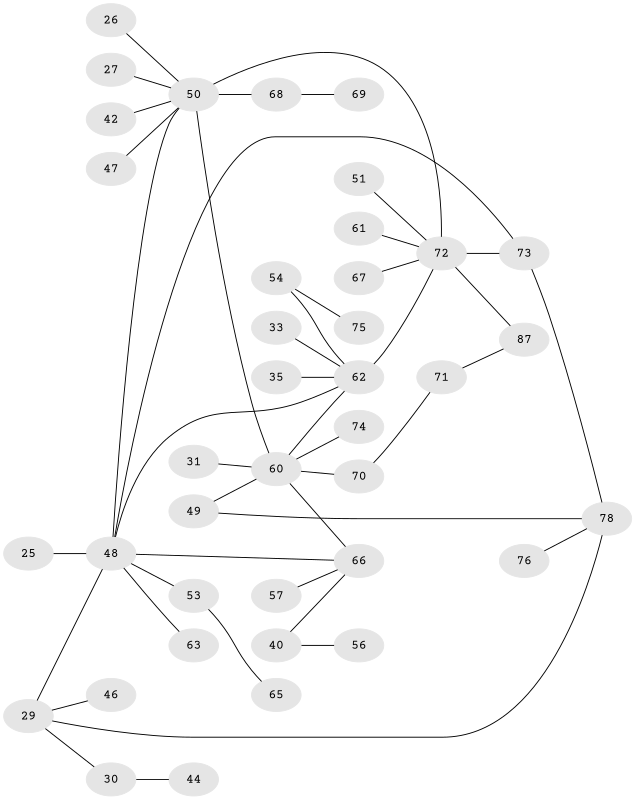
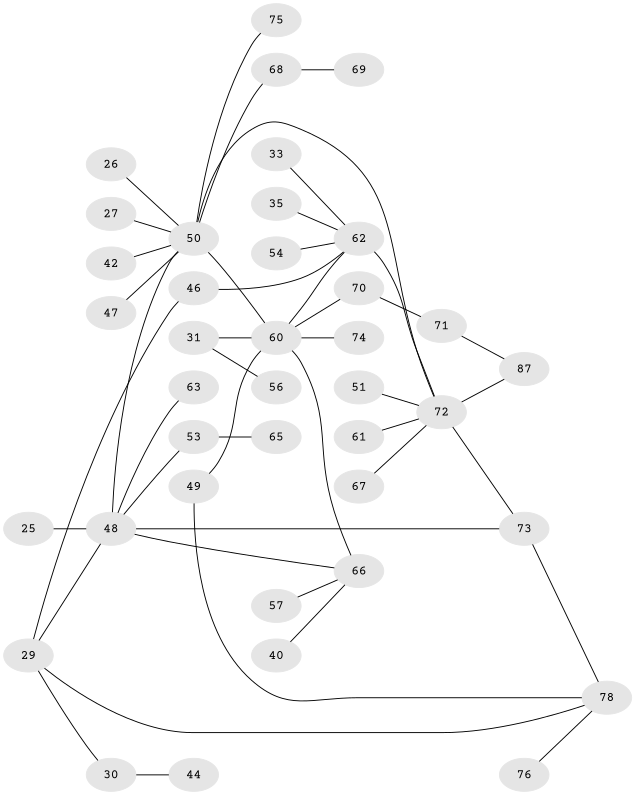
(318, 303) -> (219, 124)
(196, 420) -> (285, 283)
(318, 645) -> (235, 363)
